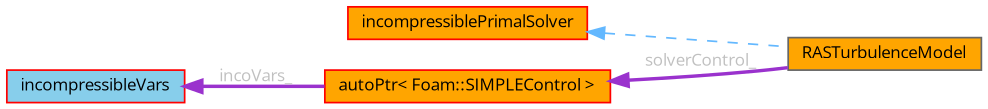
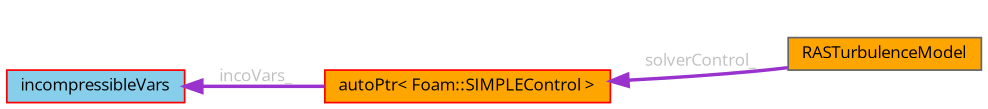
(468, 23) -> none
